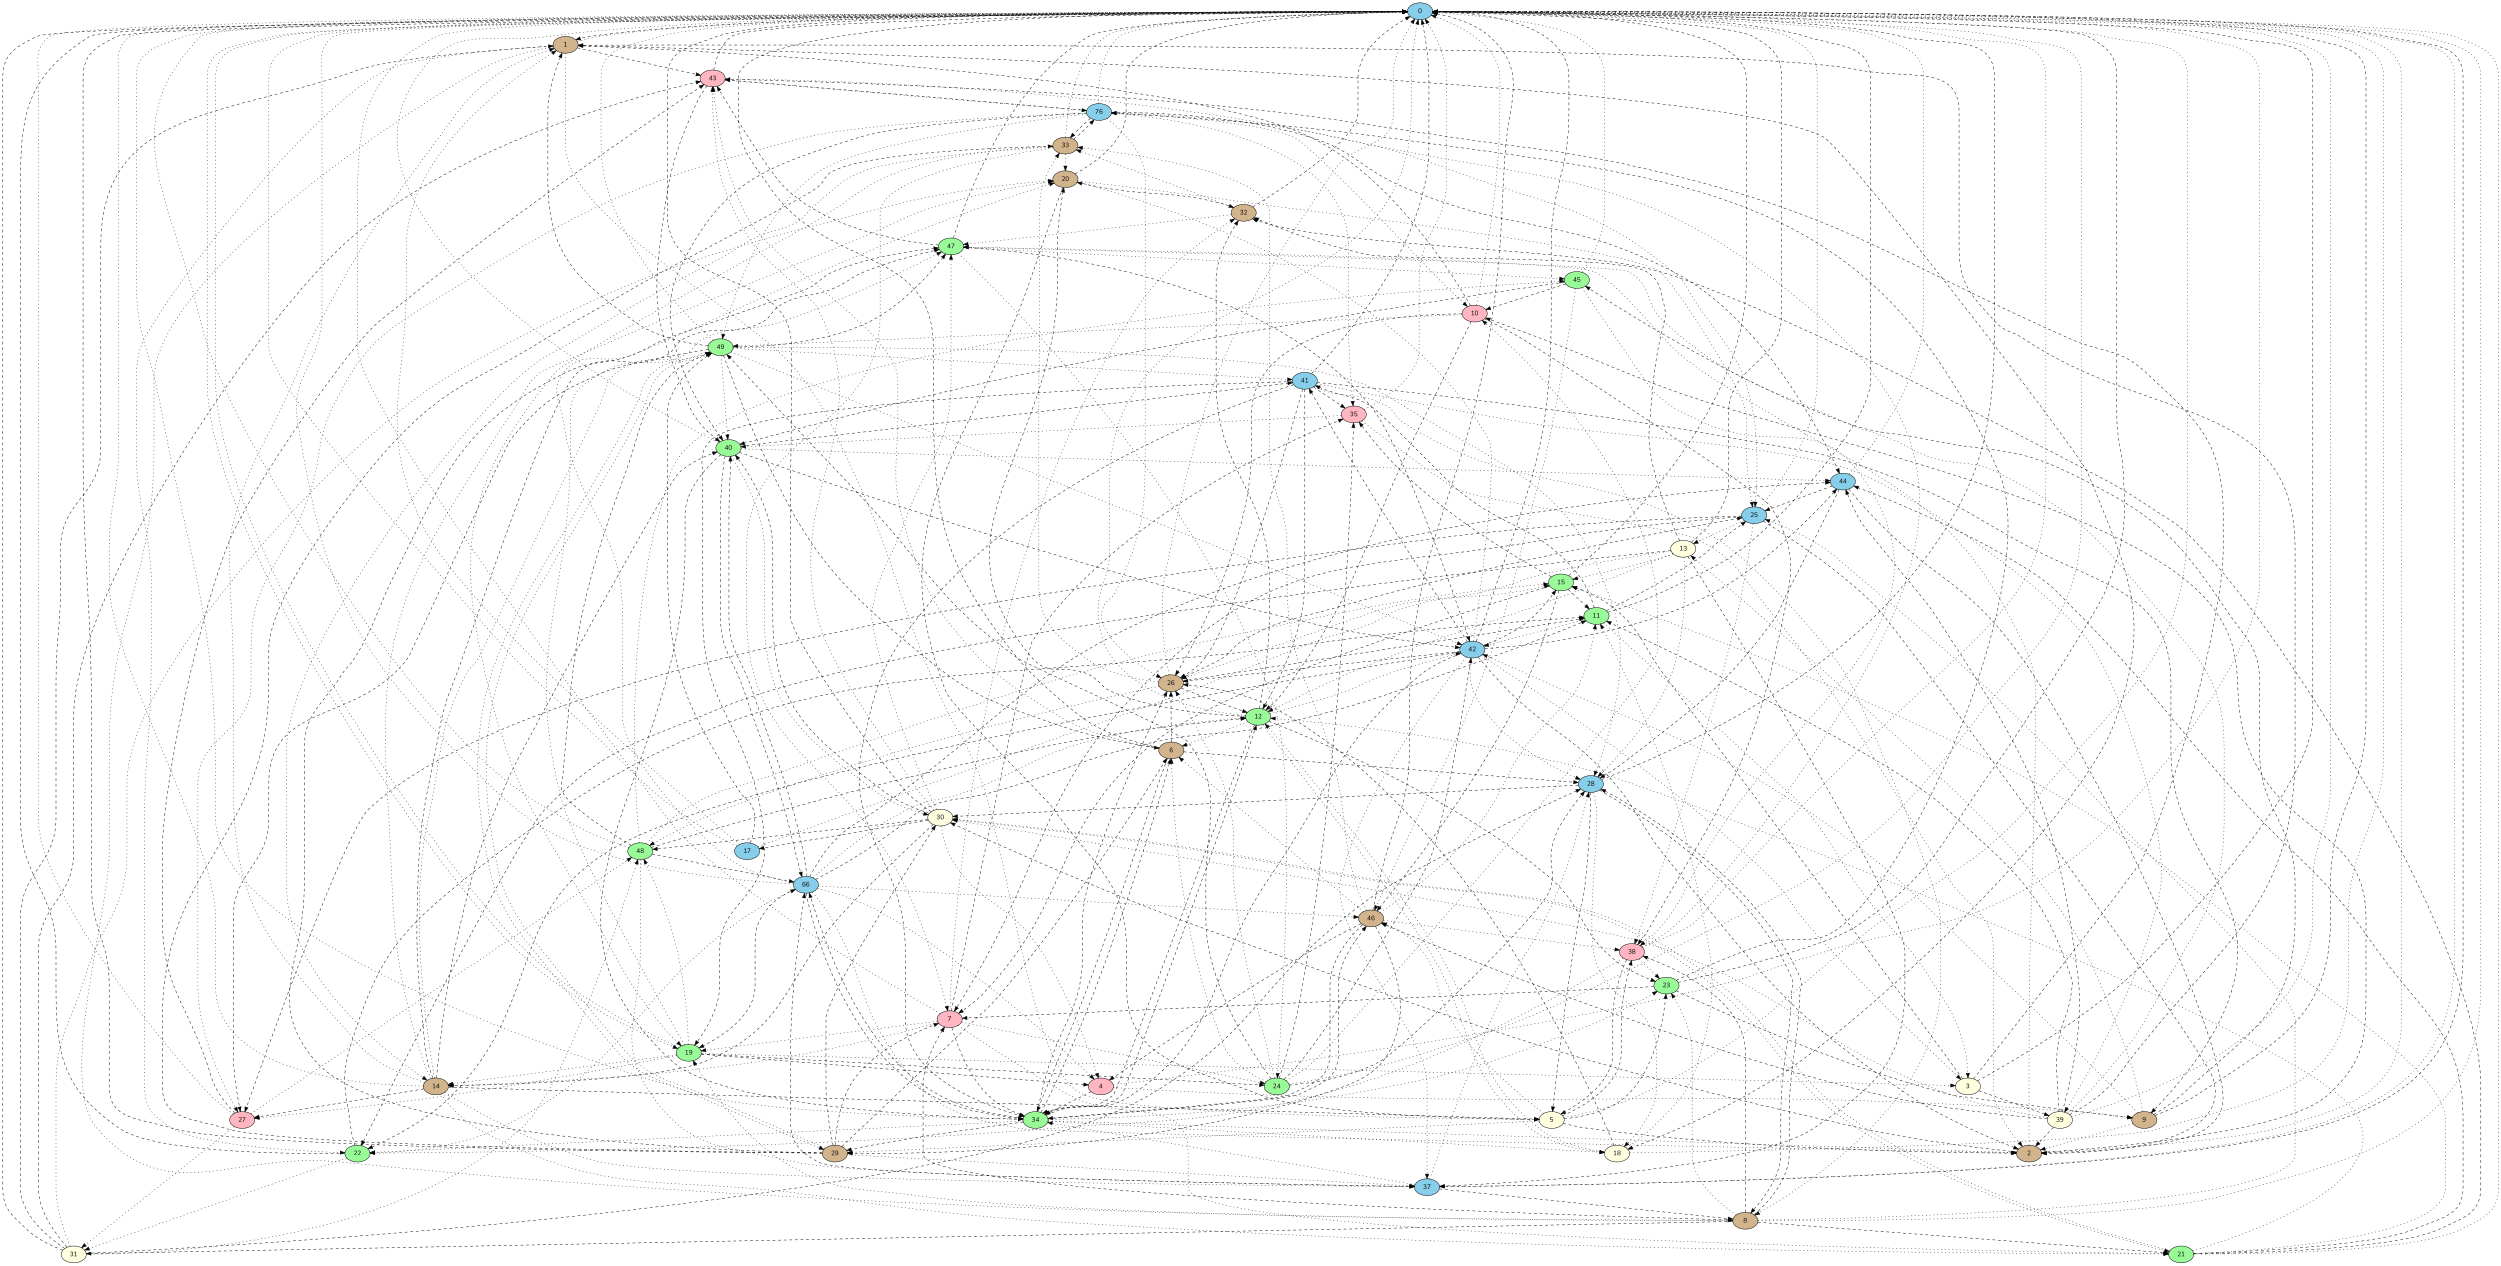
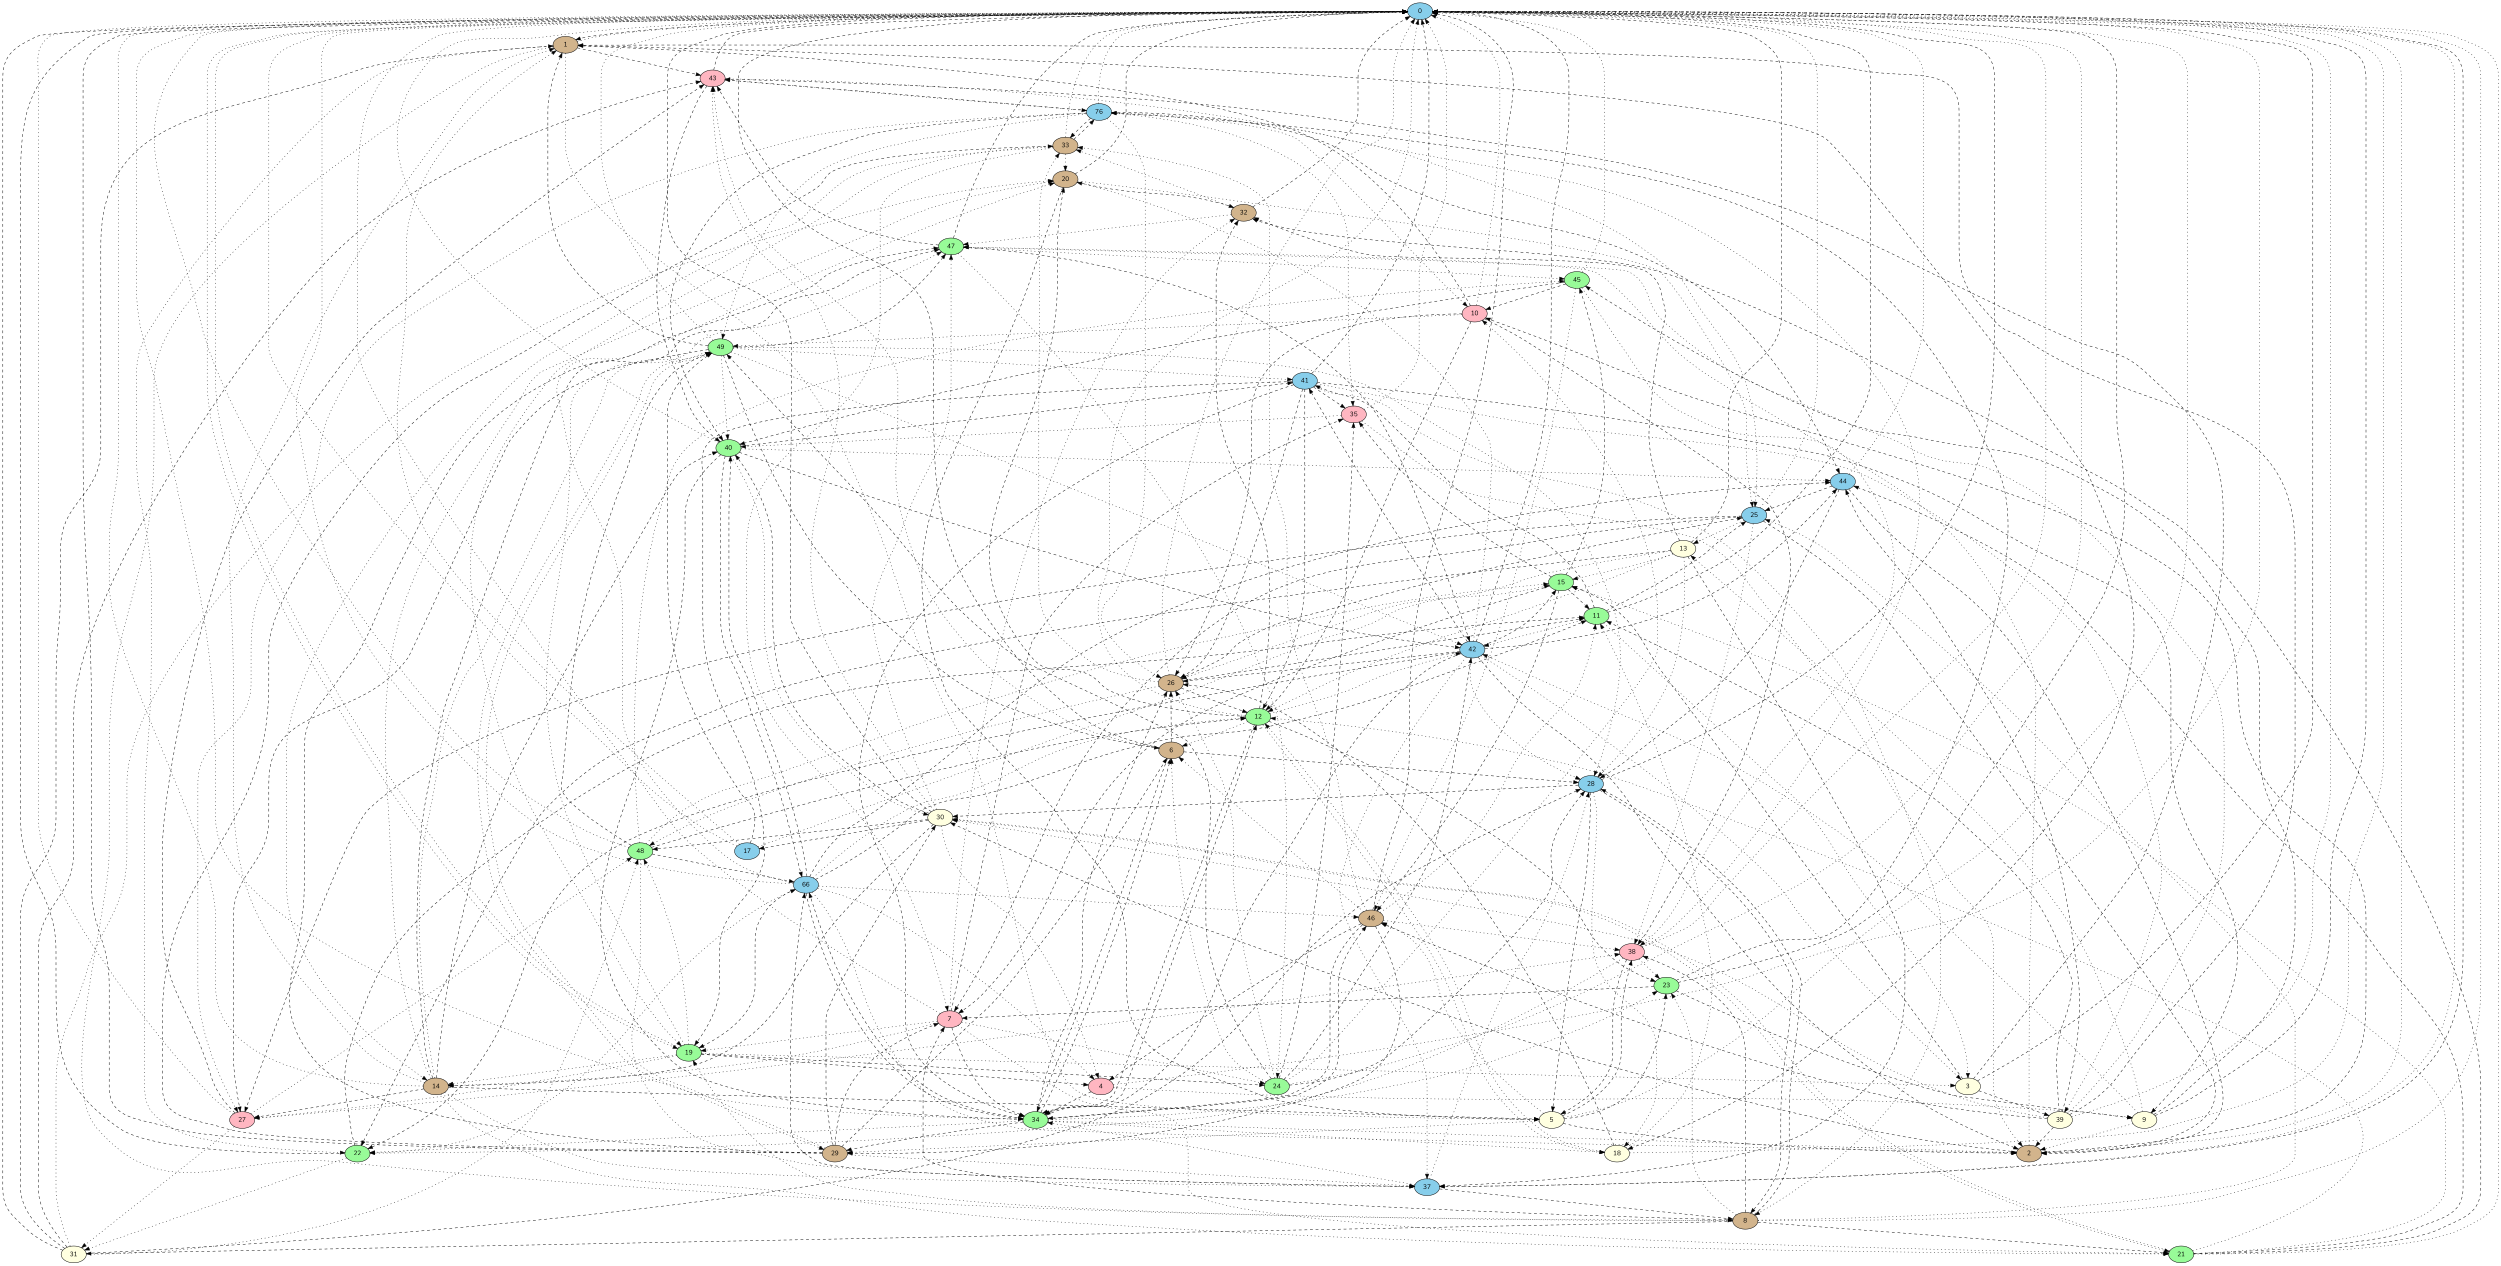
(1746, 192) -> (1604, 436)
none -> (902, 1050)
(2144, 1120) -> (2144, 1120)
